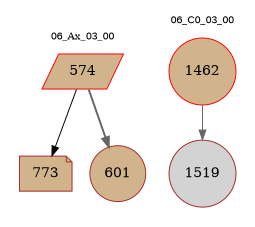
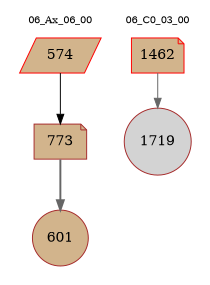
(83, 37) -> (60, 21)
(203, 72) -> (158, 55)
(97, 114) -> (60, 180)
(203, 174) -> (158, 142)
